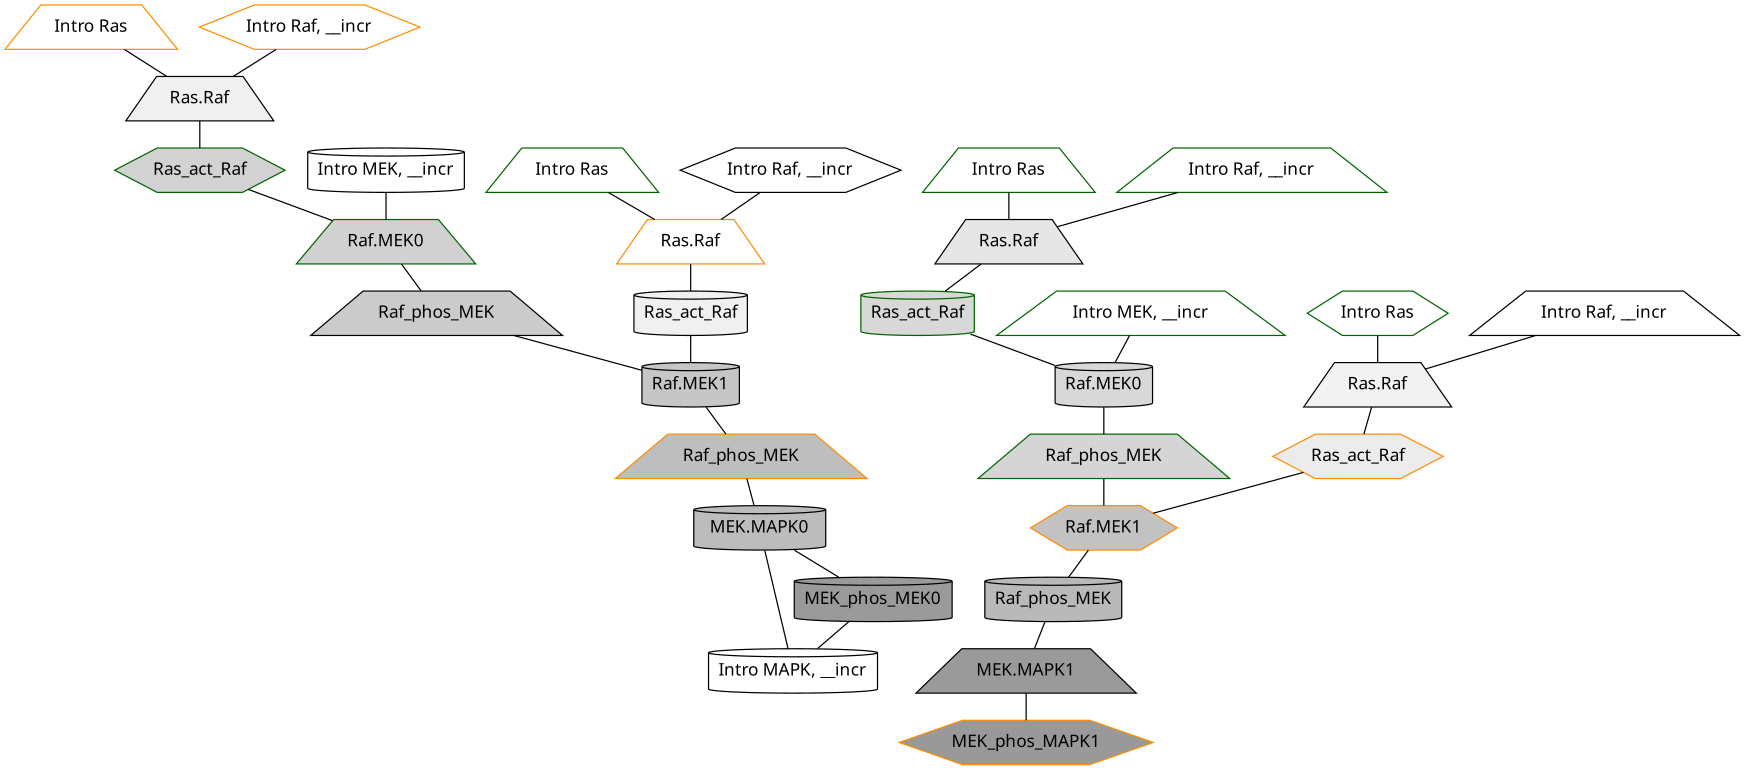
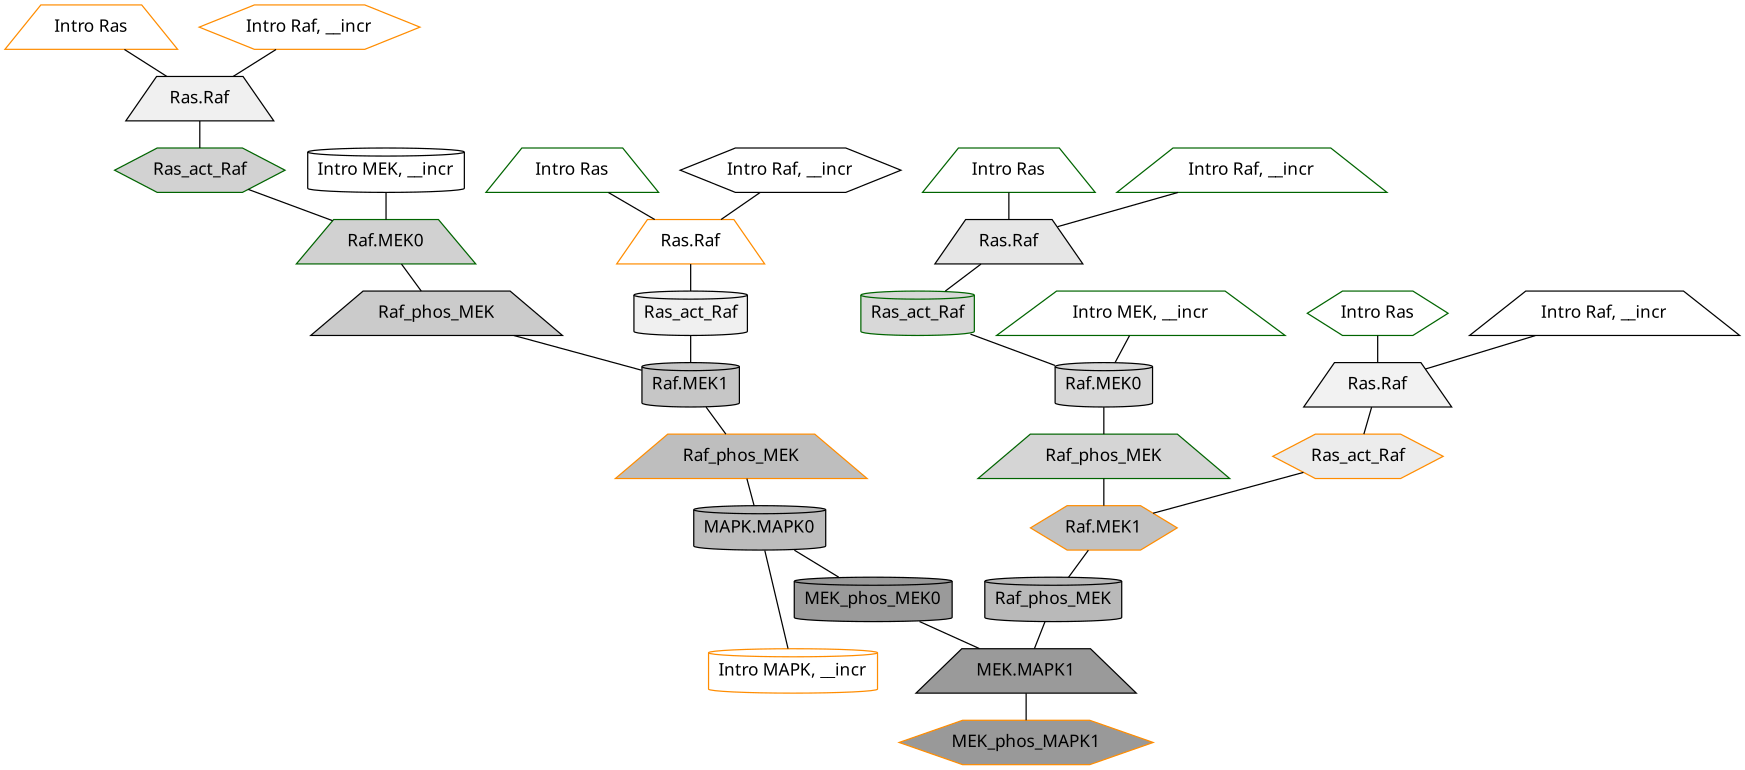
(760, 528) -> (760, 528)
(833, 635) -> (949, 635)
(793, 671) -> (793, 671)
